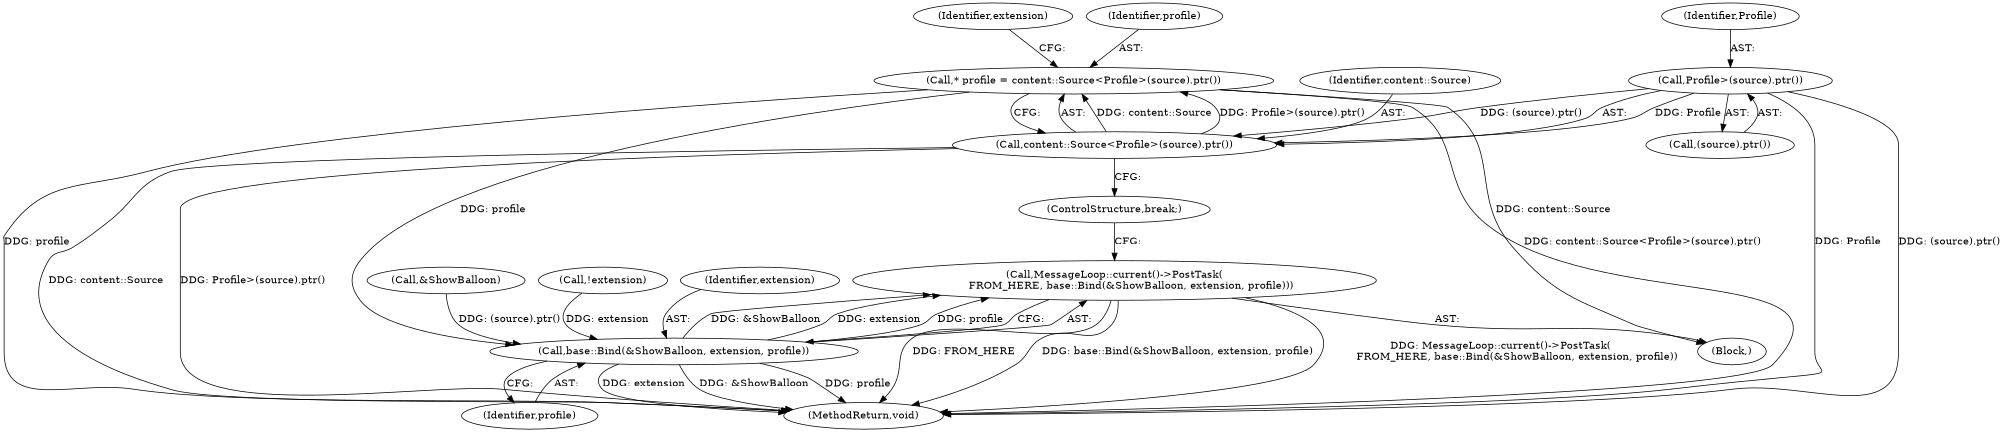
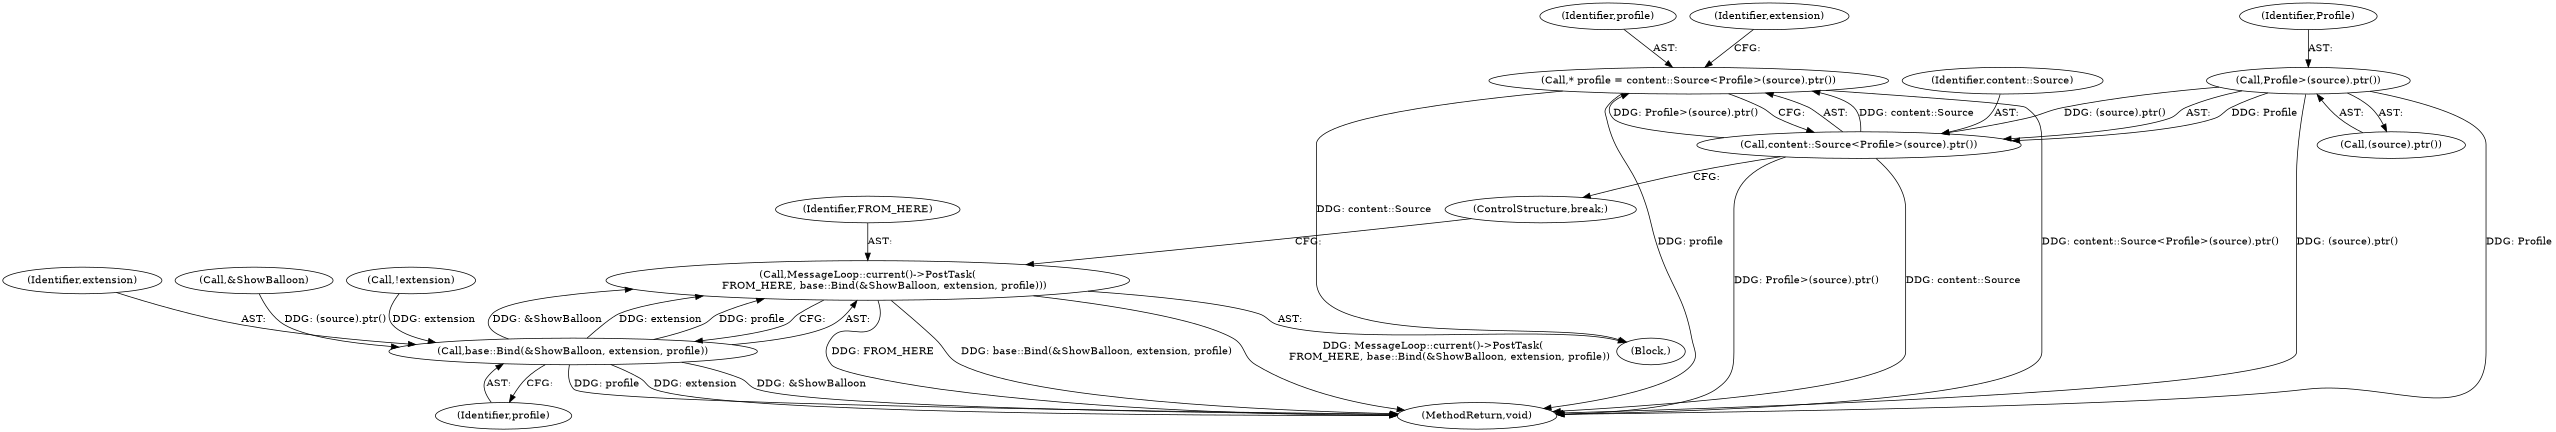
(537, 171) -> none
none -> (868, 209)
